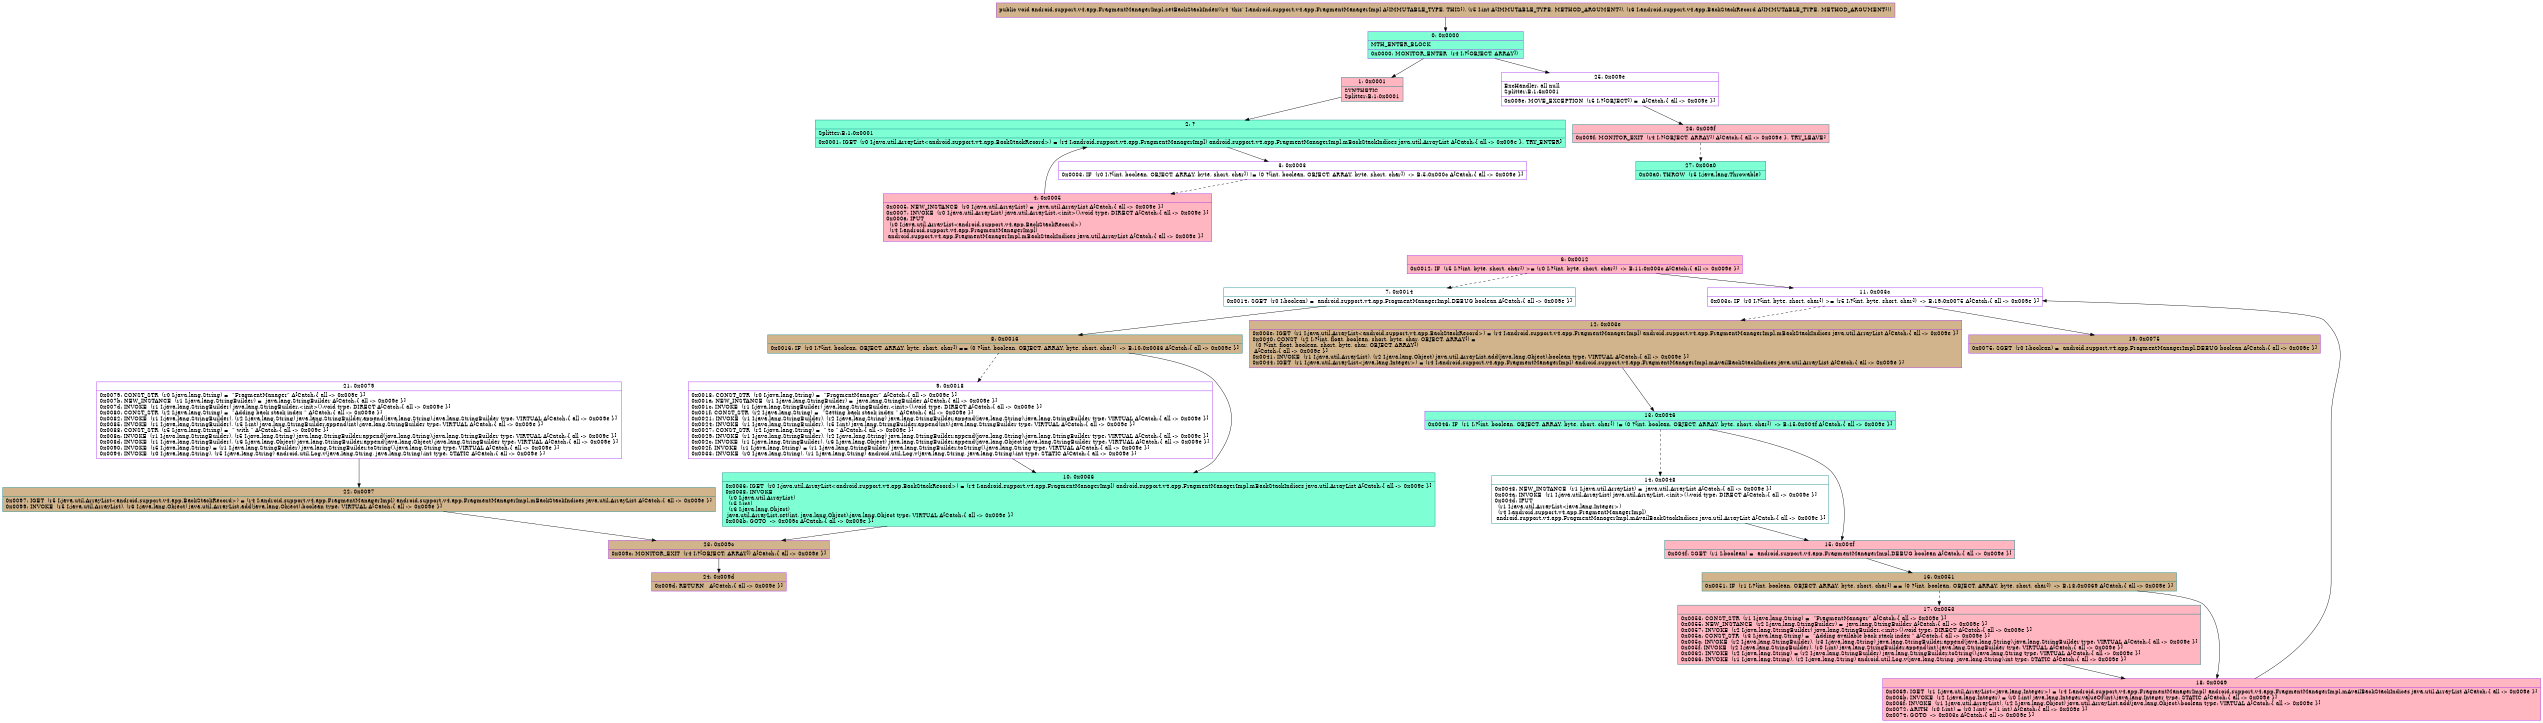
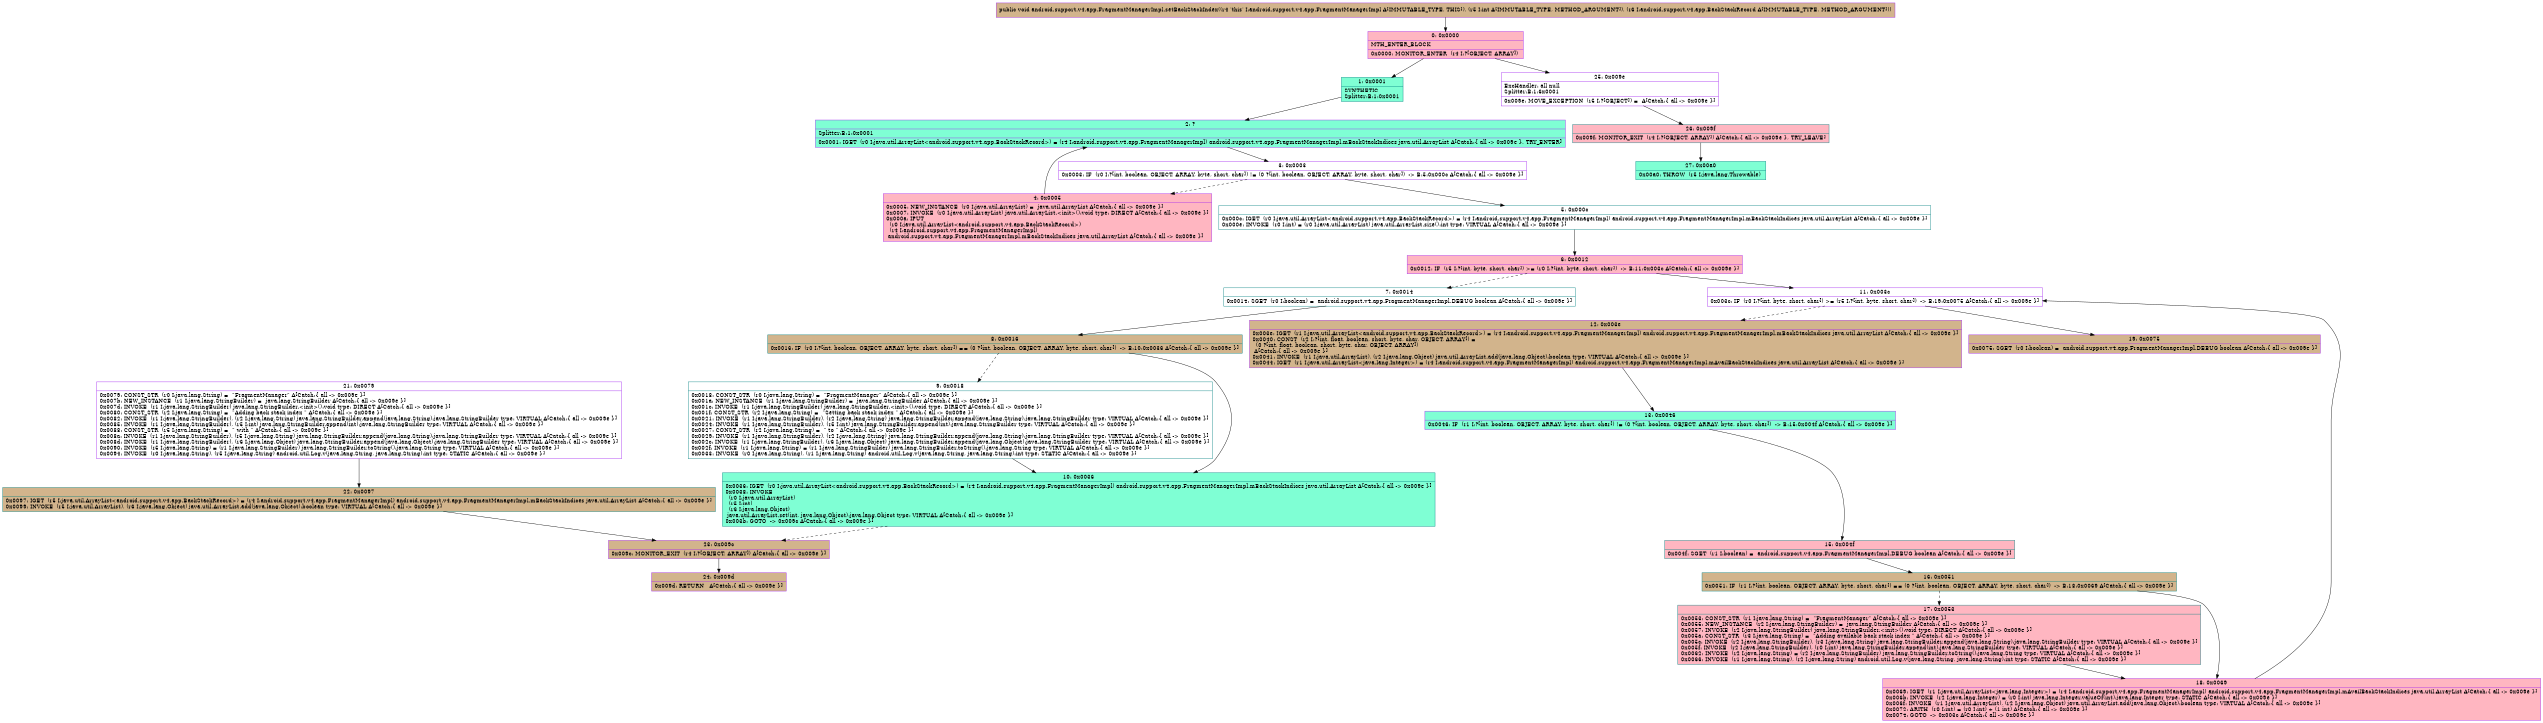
(1446, 45) -> (1446, 45)
(1372, 89) -> (1372, 89)
(1190, 134) -> (1190, 134)
(1701, 150) -> (1701, 150)
none -> (1575, 218)
(950, 420) -> (950, 420)
(1660, 500) -> none
(836, 533) -> (836, 533)
